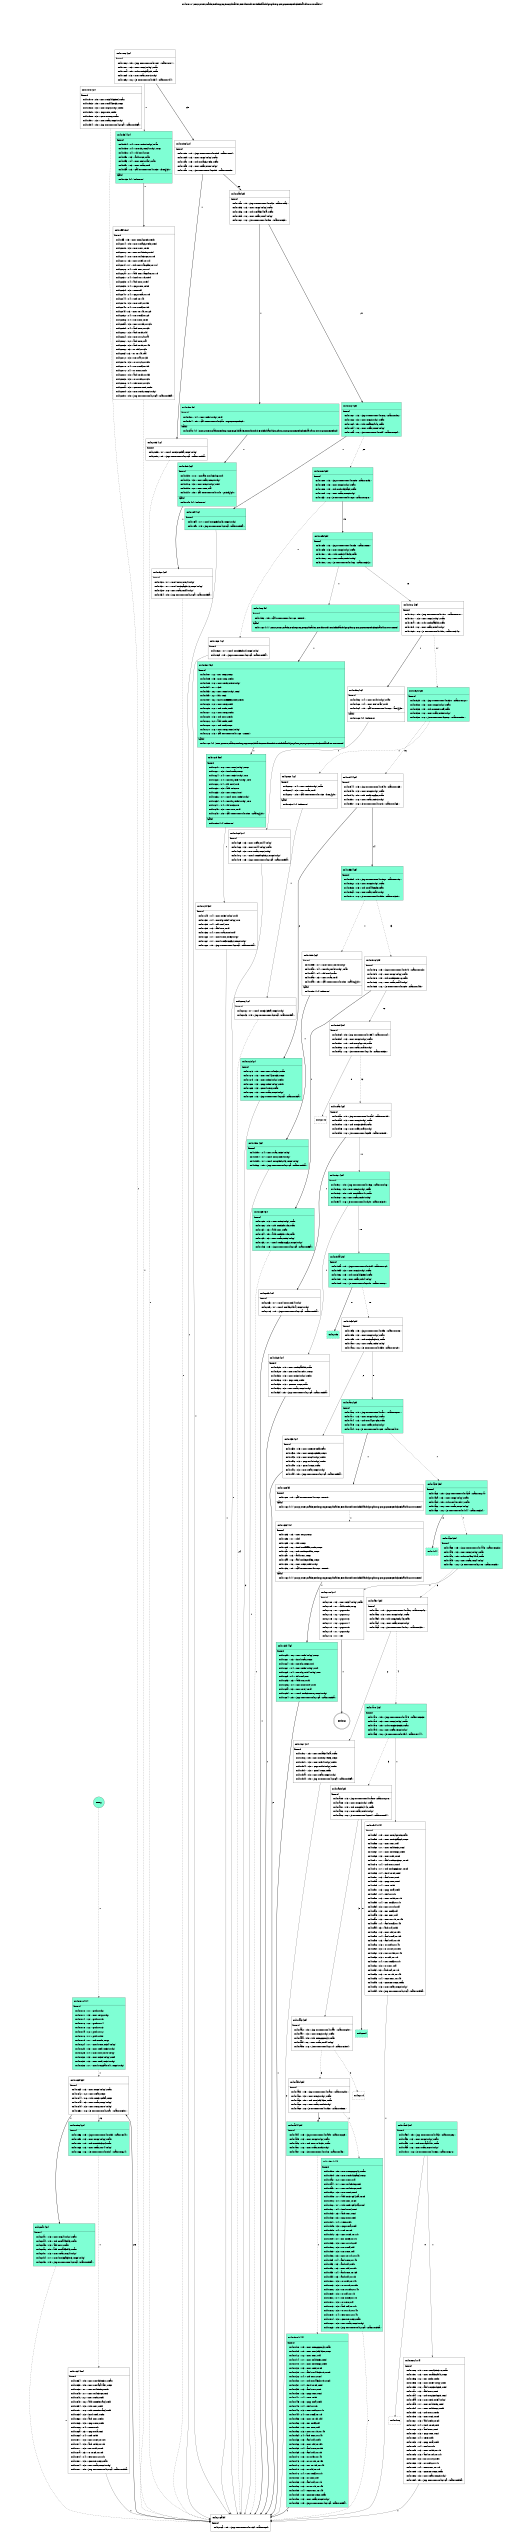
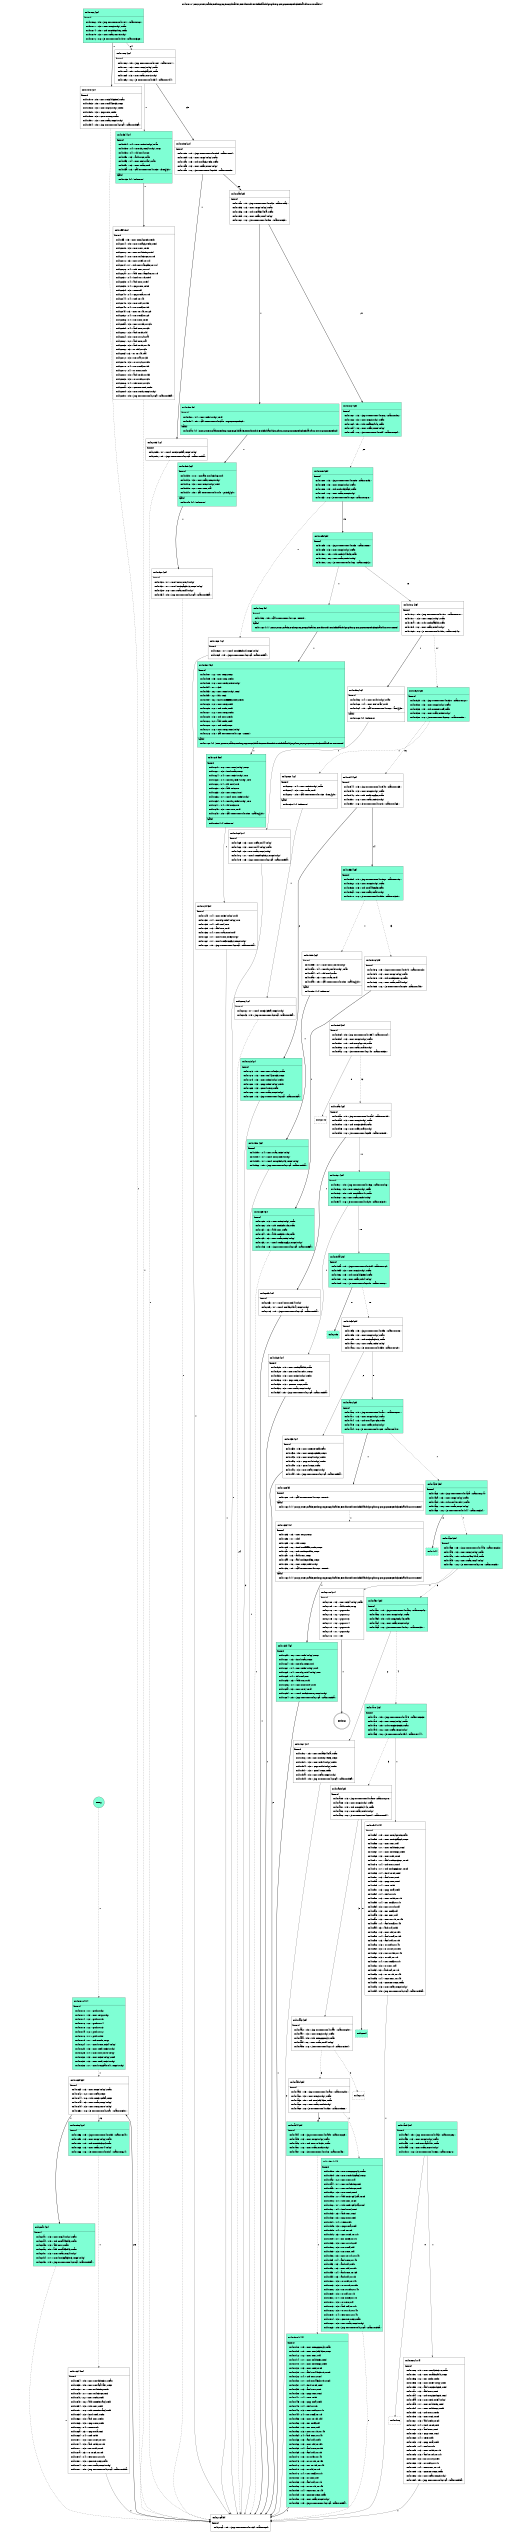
none -> (113, 26)
(215, 519) -> none
(378, 1005) -> none
(397, 1614) -> (397, 1614)
